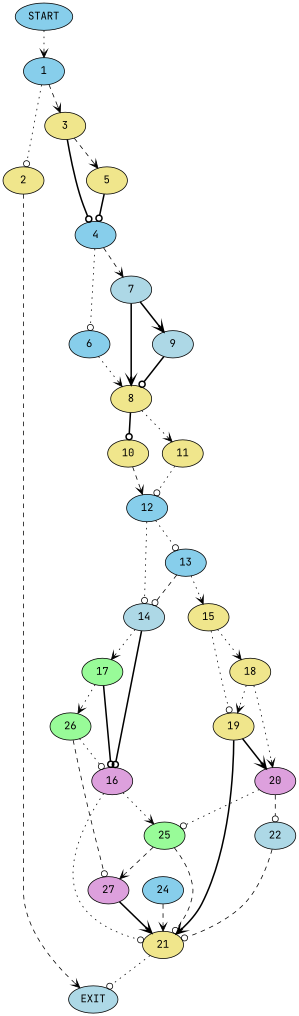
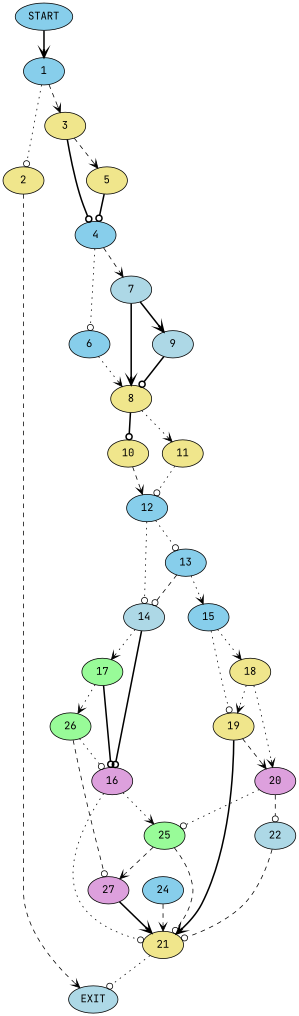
(44, 40) -> (44, 40)
(209, 617) -> (209, 617)
(252, 751) -> (252, 751)
